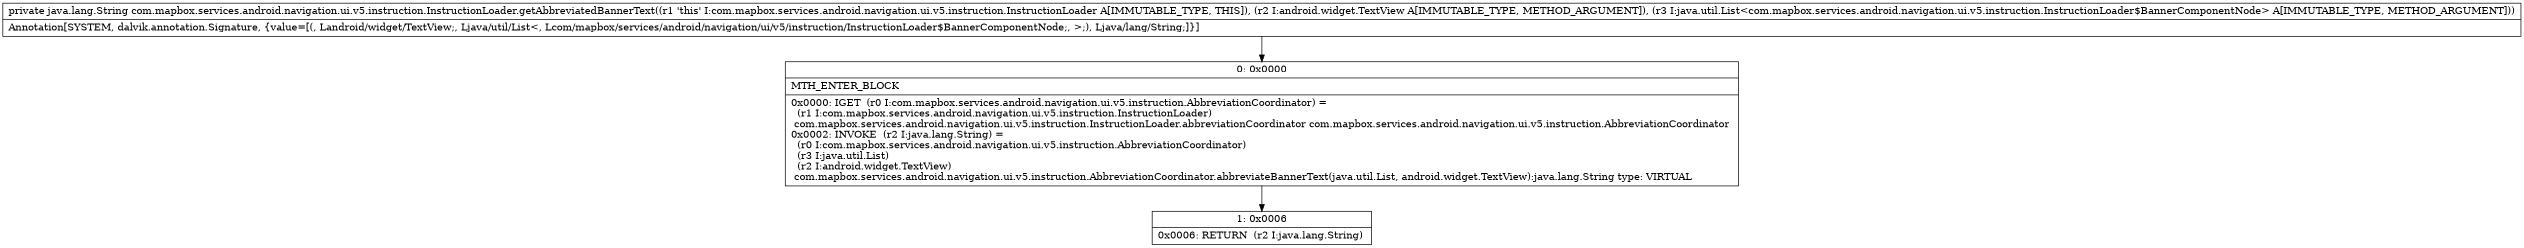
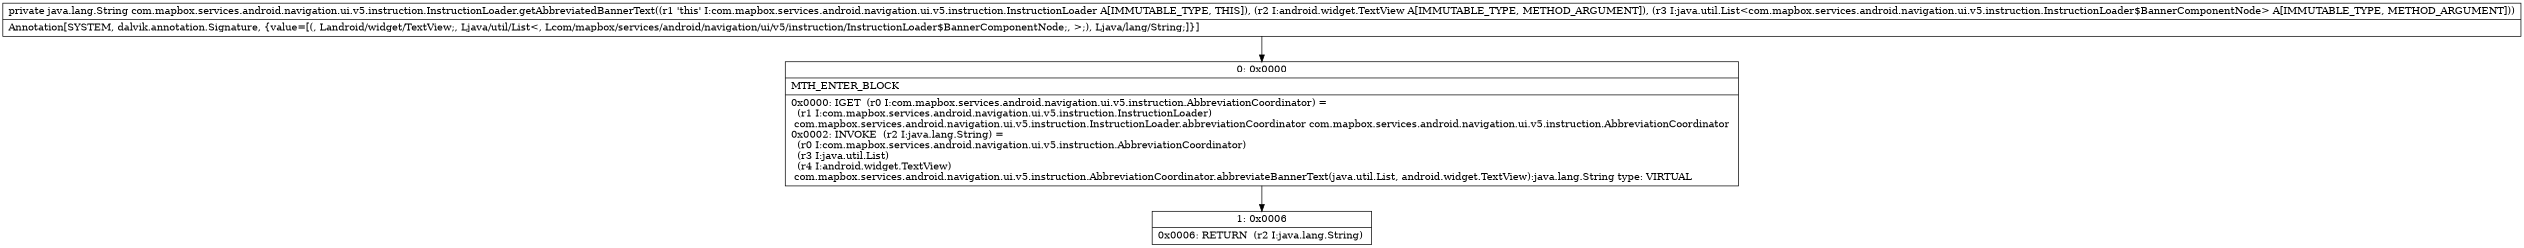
(871, 167) -> (871, 167)
